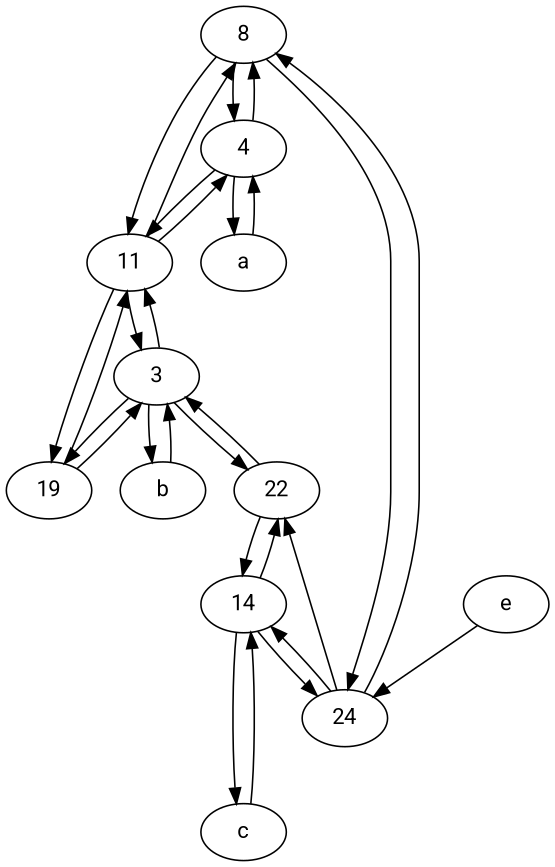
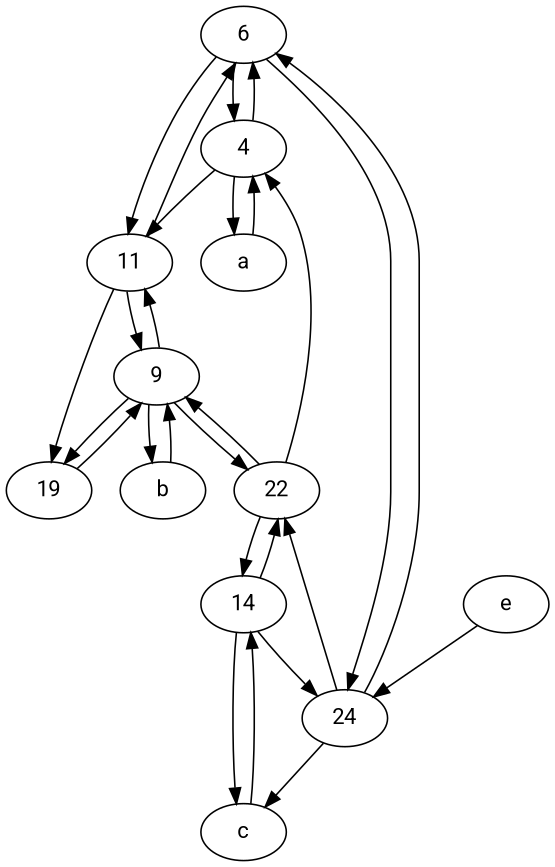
(244, 35) -> (244, 35)
(188, 215) -> (311, 322)
(157, 377) -> (157, 377)
(96, 386) -> none
(307, 664) -> (300, 769)
